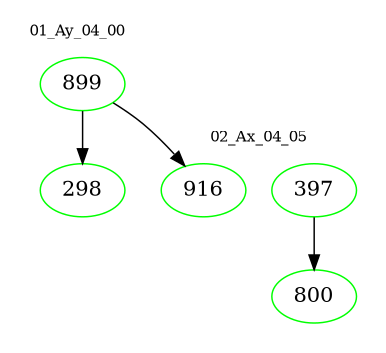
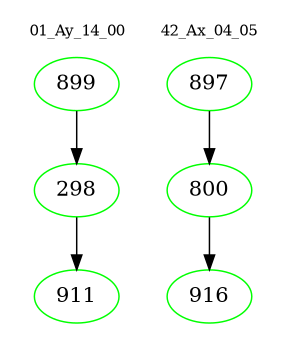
(77, 32) -> (77, 32)
(159, 138) -> (209, 236)
(259, 138) -> (209, 32)
(314, 190) -> (209, 84)
none -> (77, 296)
